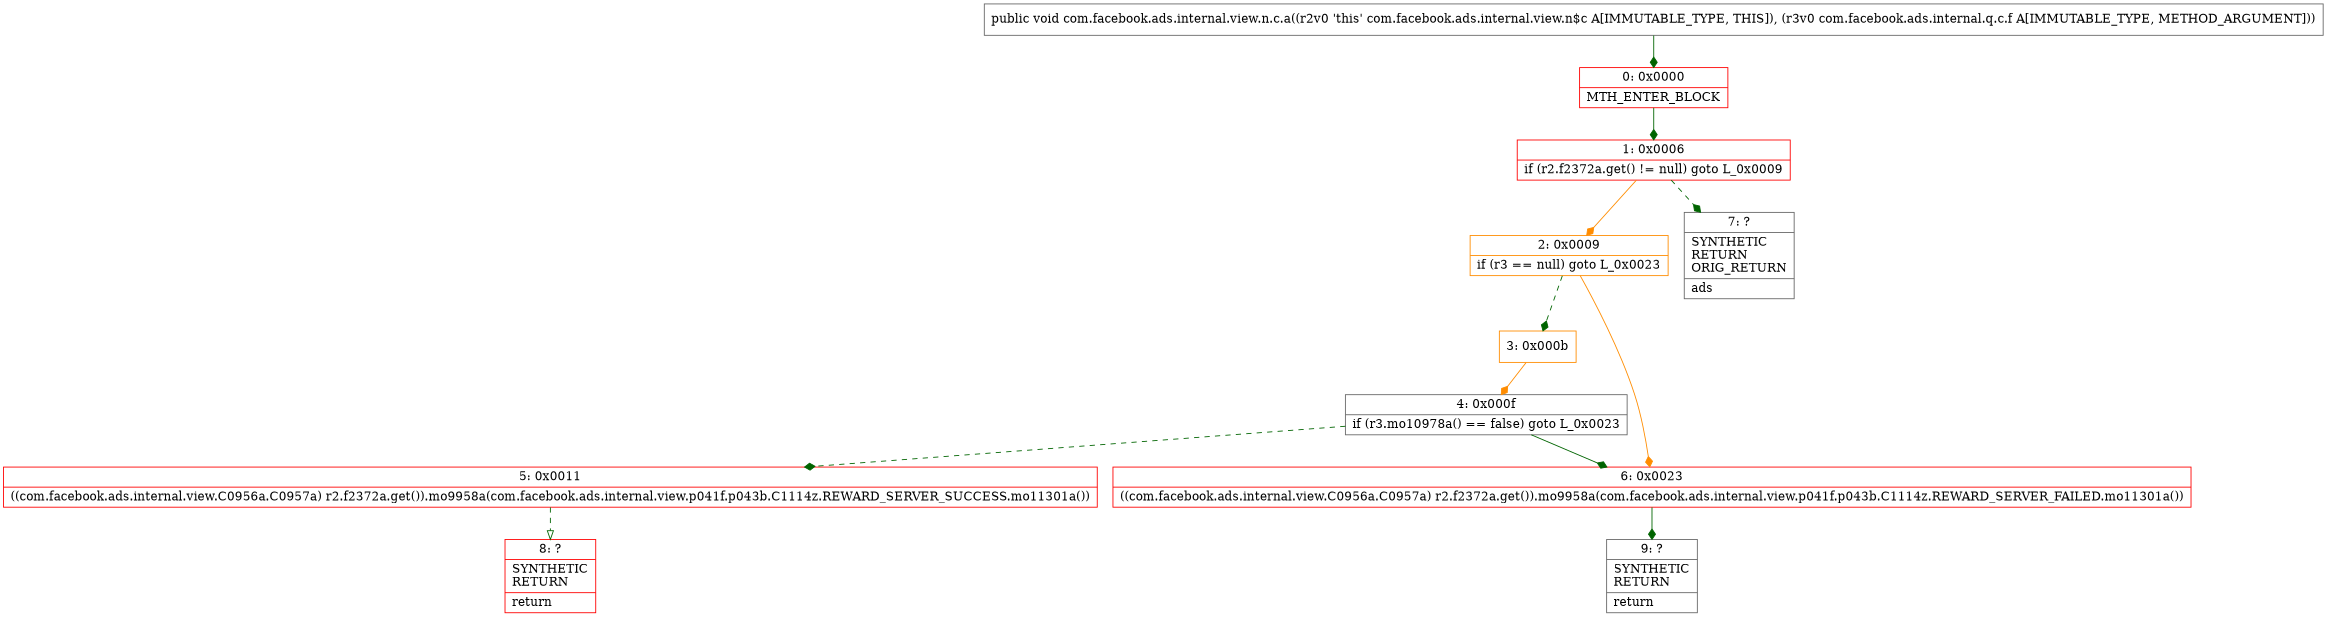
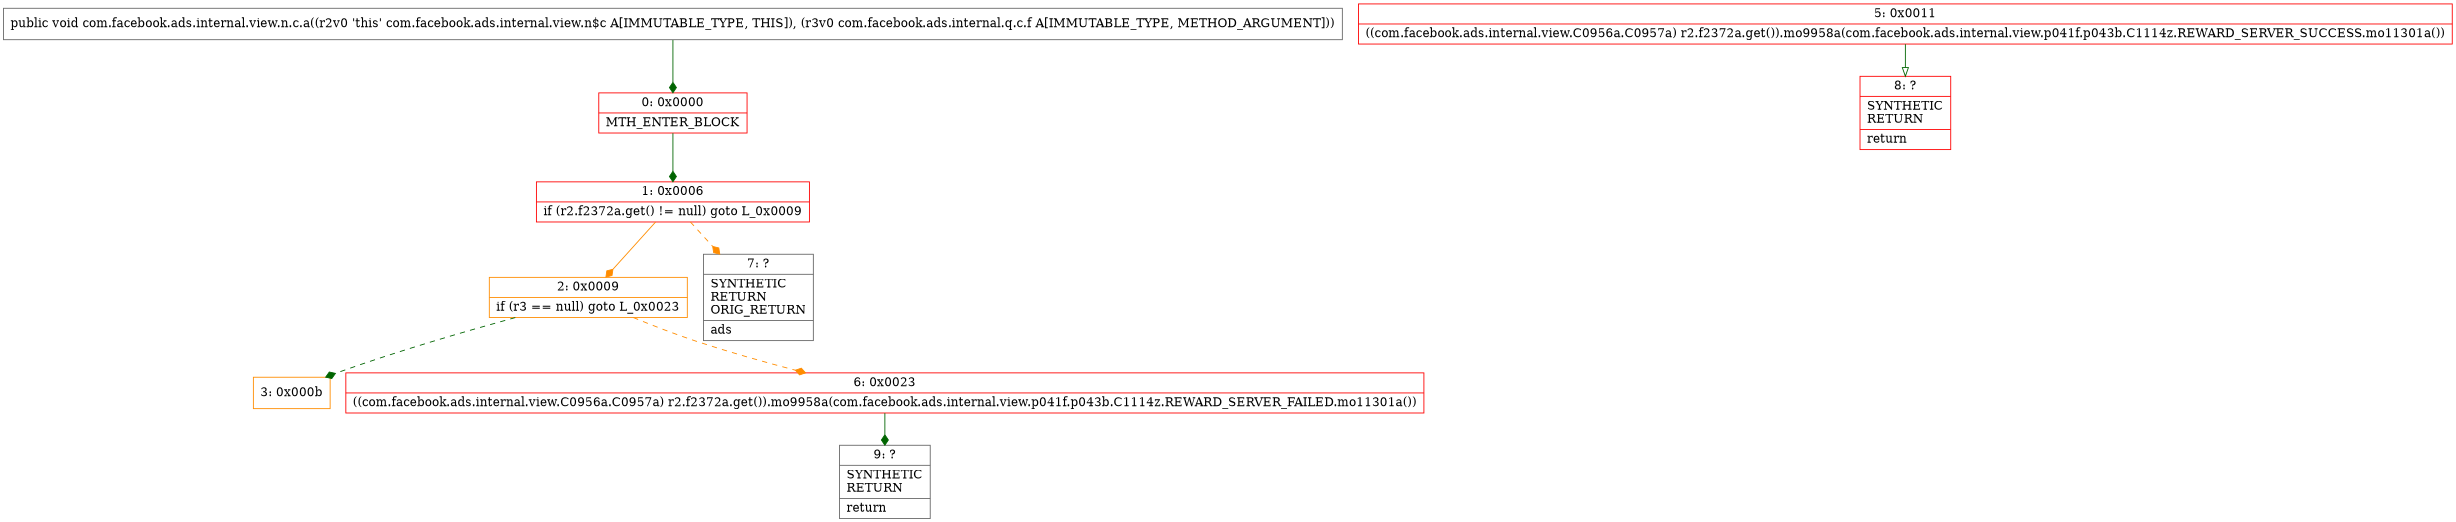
(1682, 192) -> (701, 234)
(1623, 363) -> (713, 347)
(1486, 415) -> none
(550, 519) -> (1905, 56)
